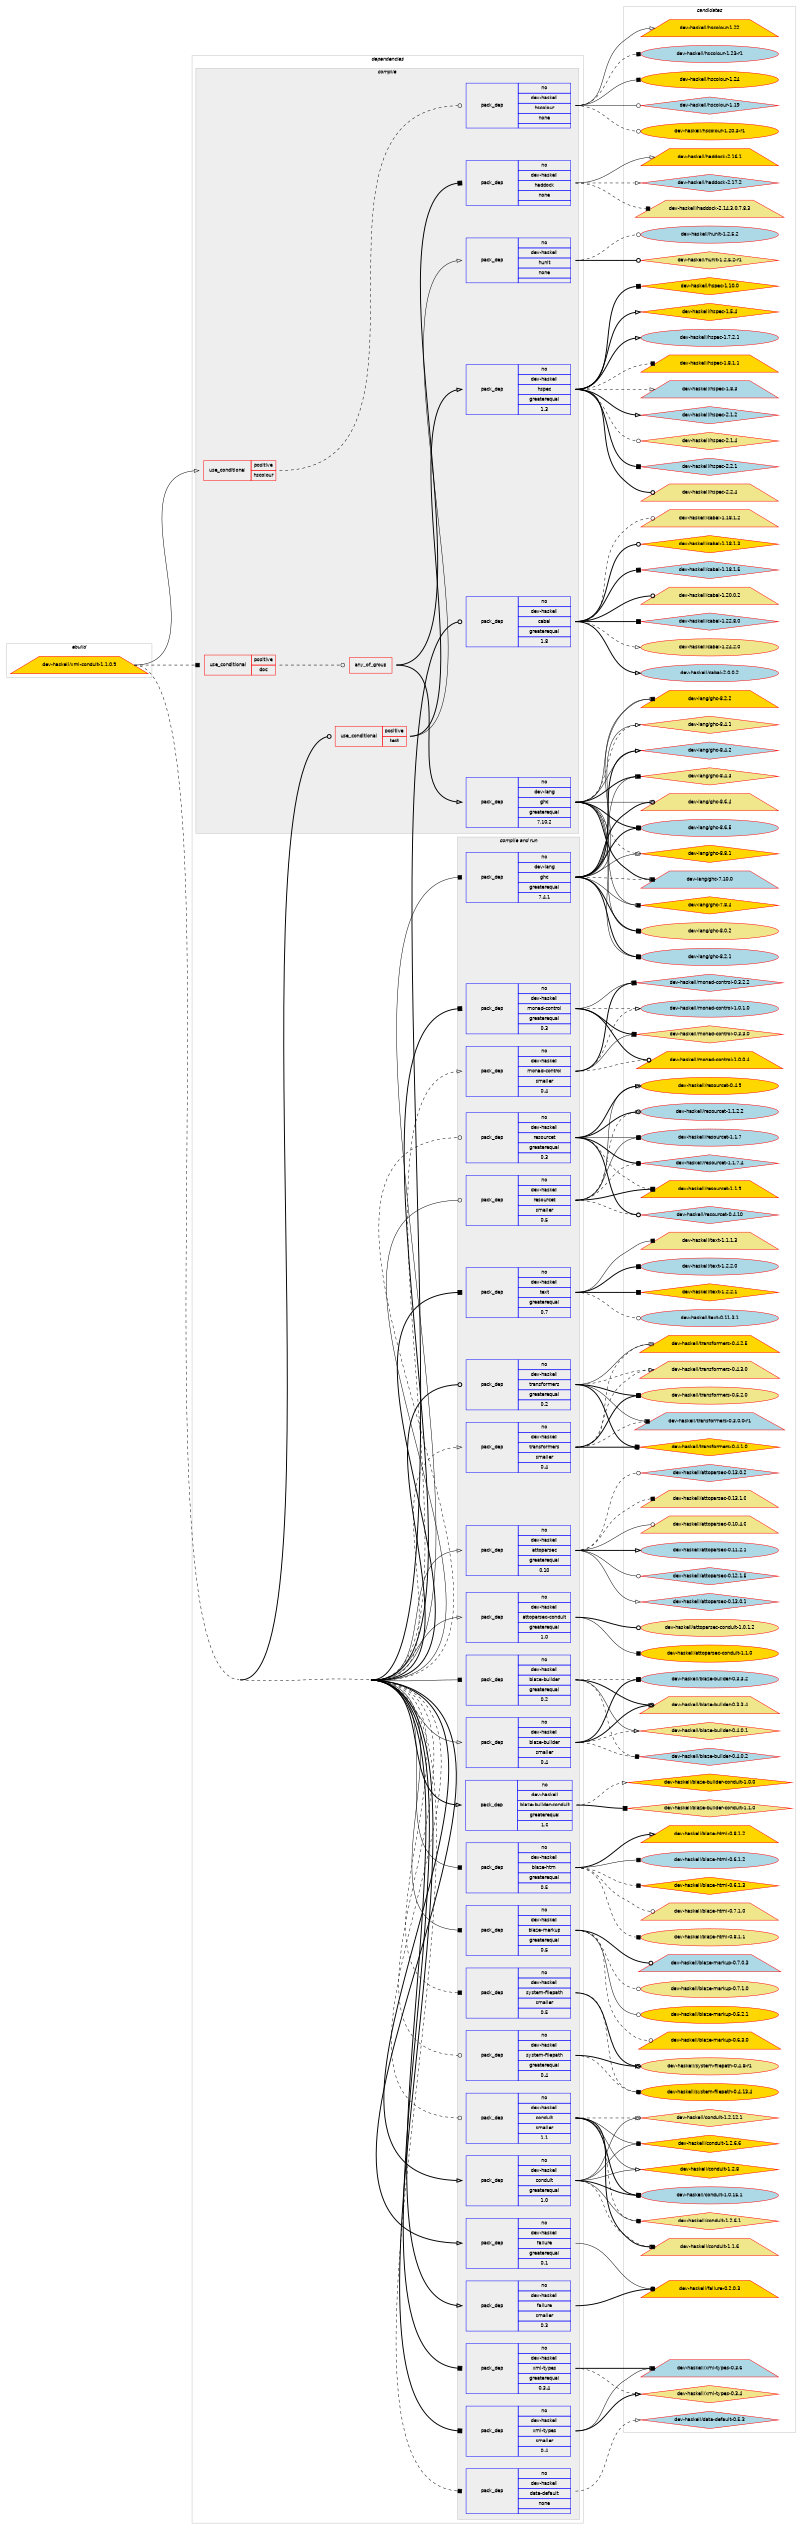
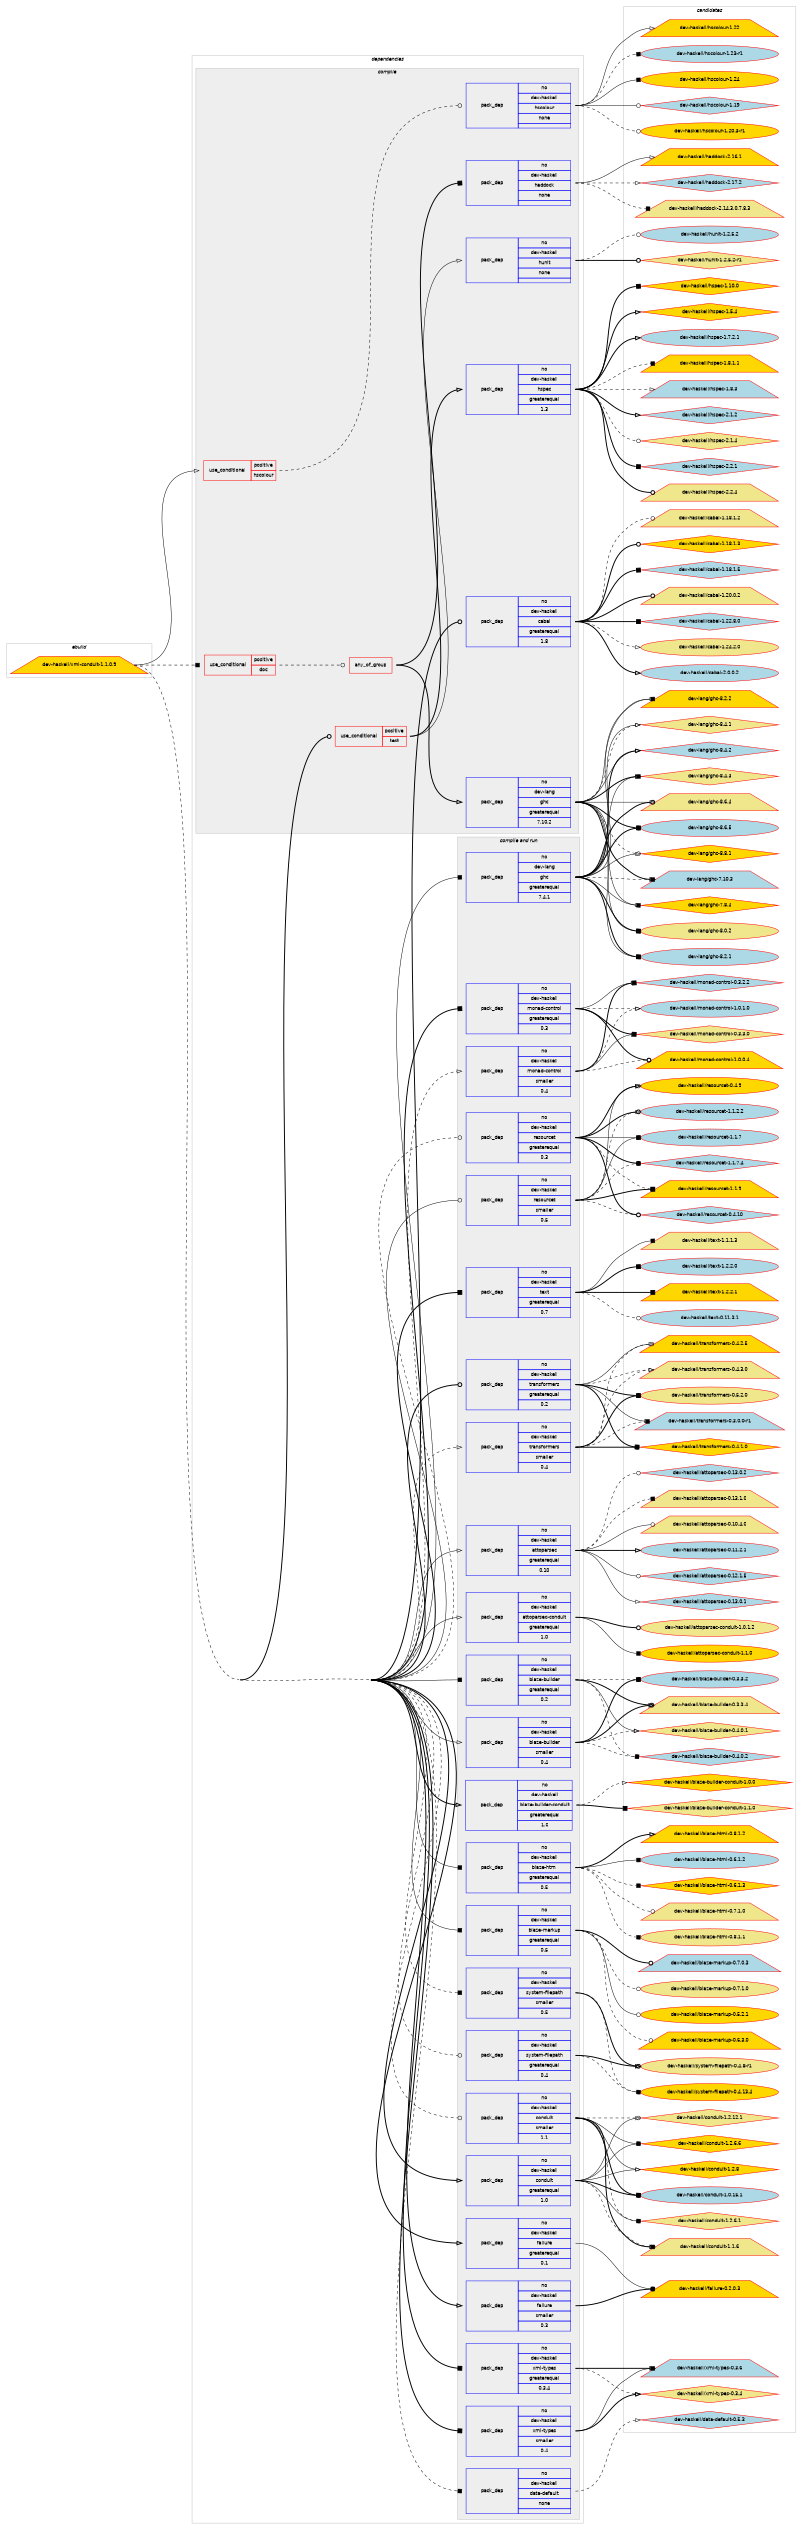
(710, 880) -> (710, 880)
(710, 1292) -> (710, 1292)
